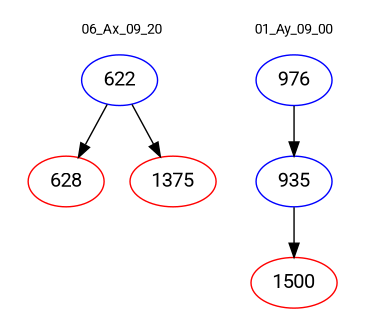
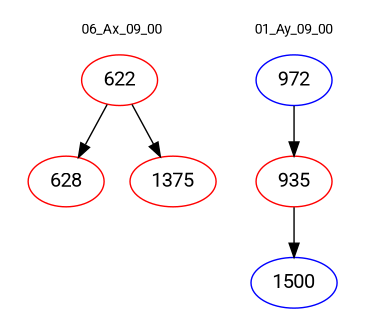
(122, 30) -> (122, 30)
(120, 80) -> (120, 80)
(294, 80) -> (294, 80)
(294, 181) -> (294, 181)
(294, 283) -> (294, 283)
